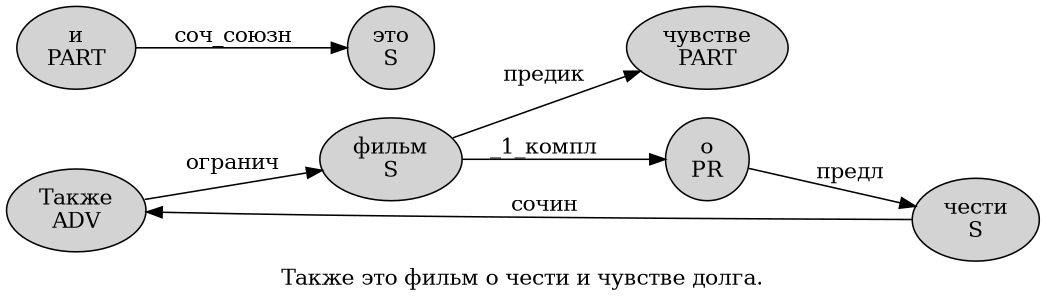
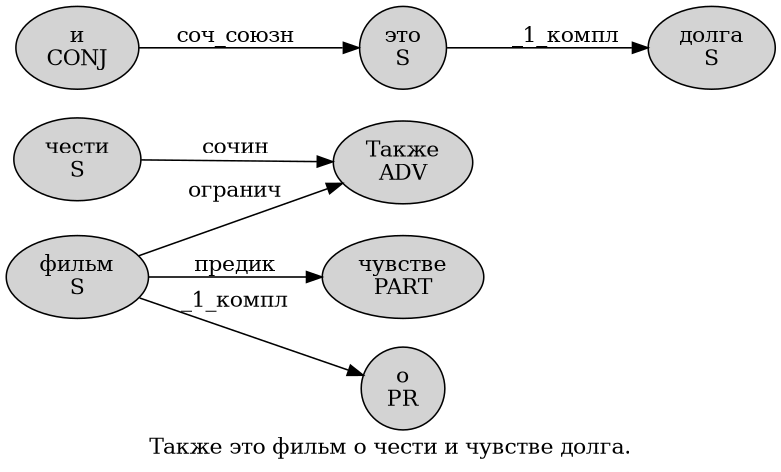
(76, 48) -> (77, 48)
none -> (712, 48)
(225, 186) -> (233, 222)
(824, 186) -> none
